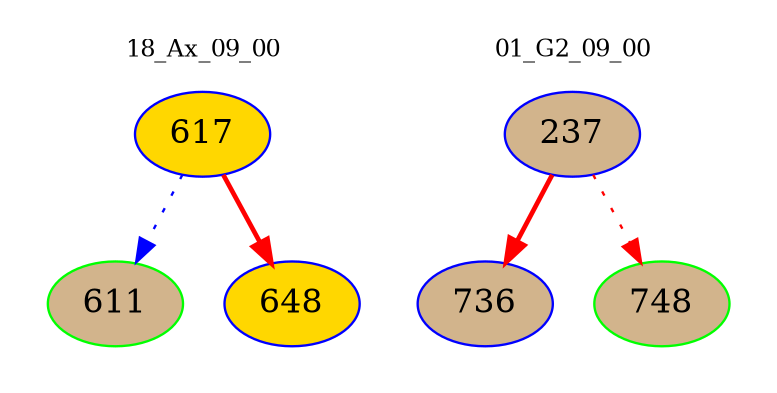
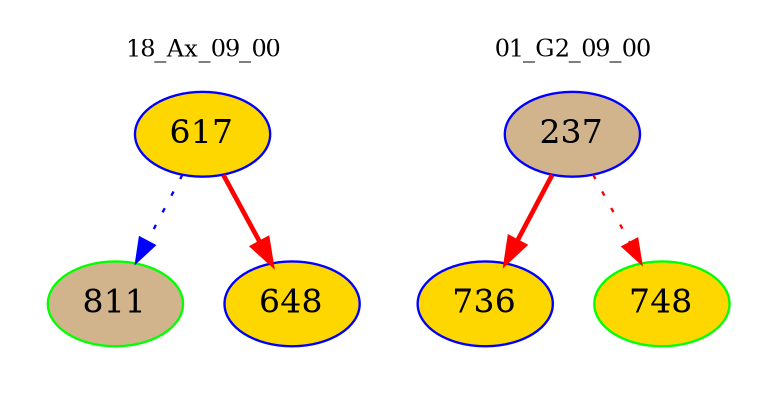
(115, 304) -> (115, 304)
(485, 304) -> (485, 304)
(662, 304) -> (662, 304)
